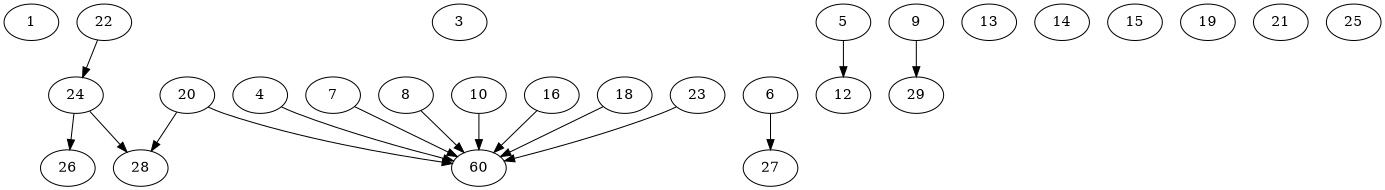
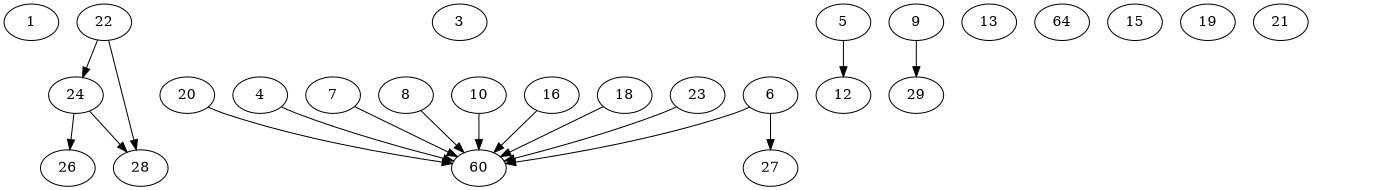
(1062, 22) -> (1062, 22)
(1354, 22) -> none
(167, 127) -> (121, 90)
none -> (634, 140)
